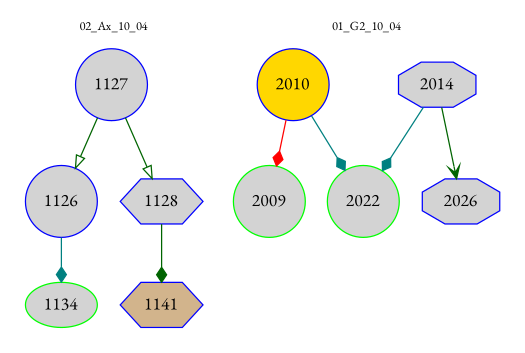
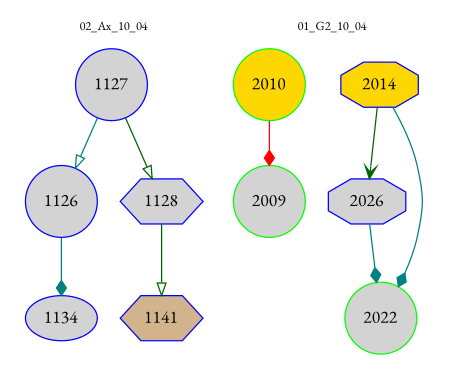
(293, 85) -> (269, 85)
(437, 85) -> (380, 85)
(89, 137) -> (89, 137)
(324, 137) -> (372, 246)
(162, 246) -> (162, 253)
(61, 305) -> (61, 318)
